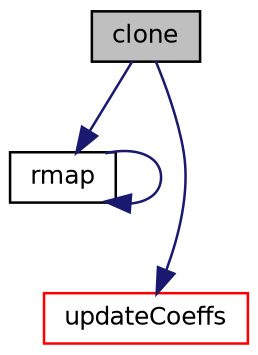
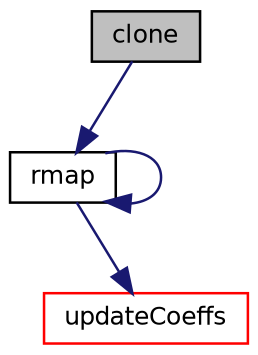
(185, 164) -> (98, 237)
